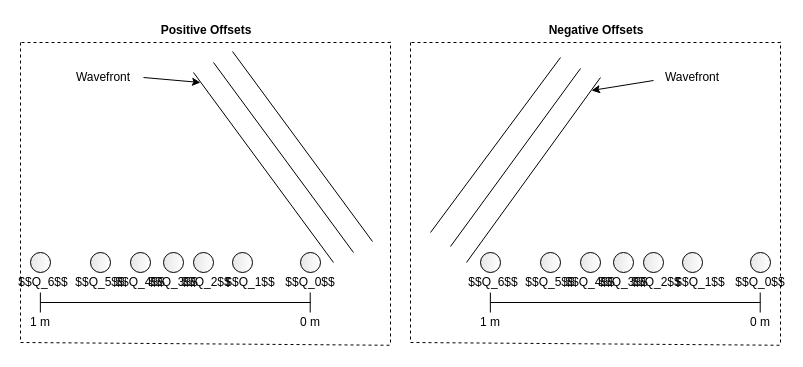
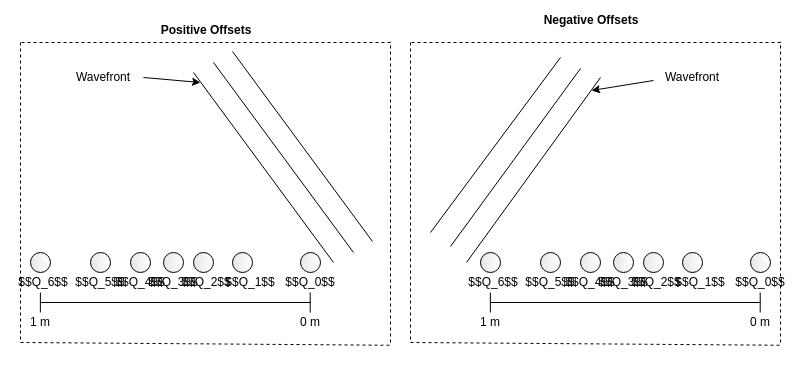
(597, 31) -> (592, 21)
